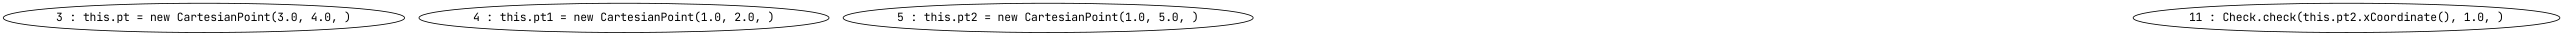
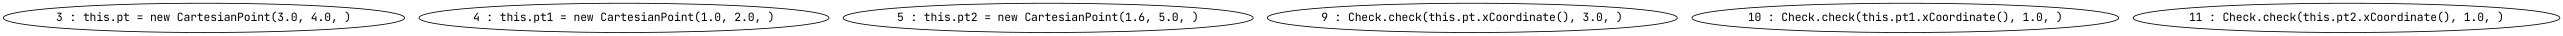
(1048, 18) -> (1048, 18)
none -> (1472, 18)
none -> (1905, 18)
